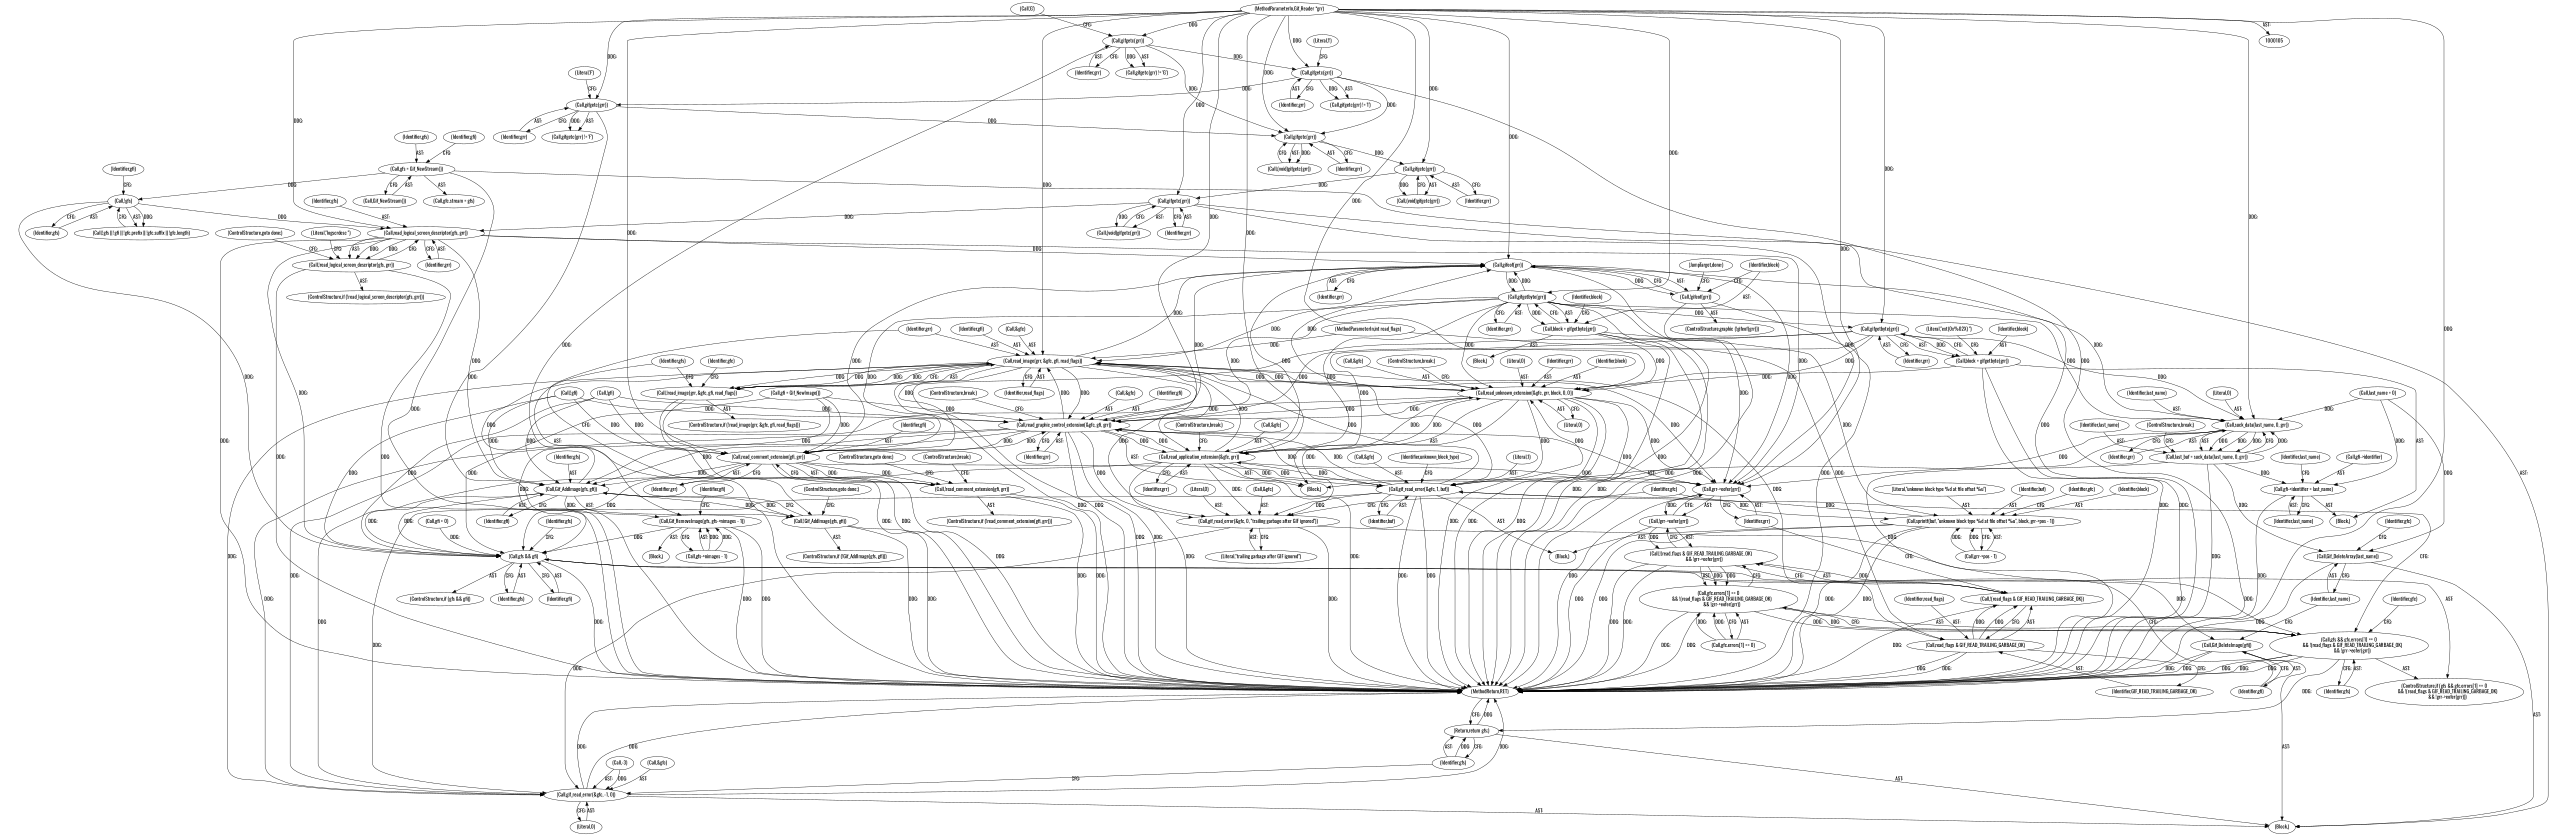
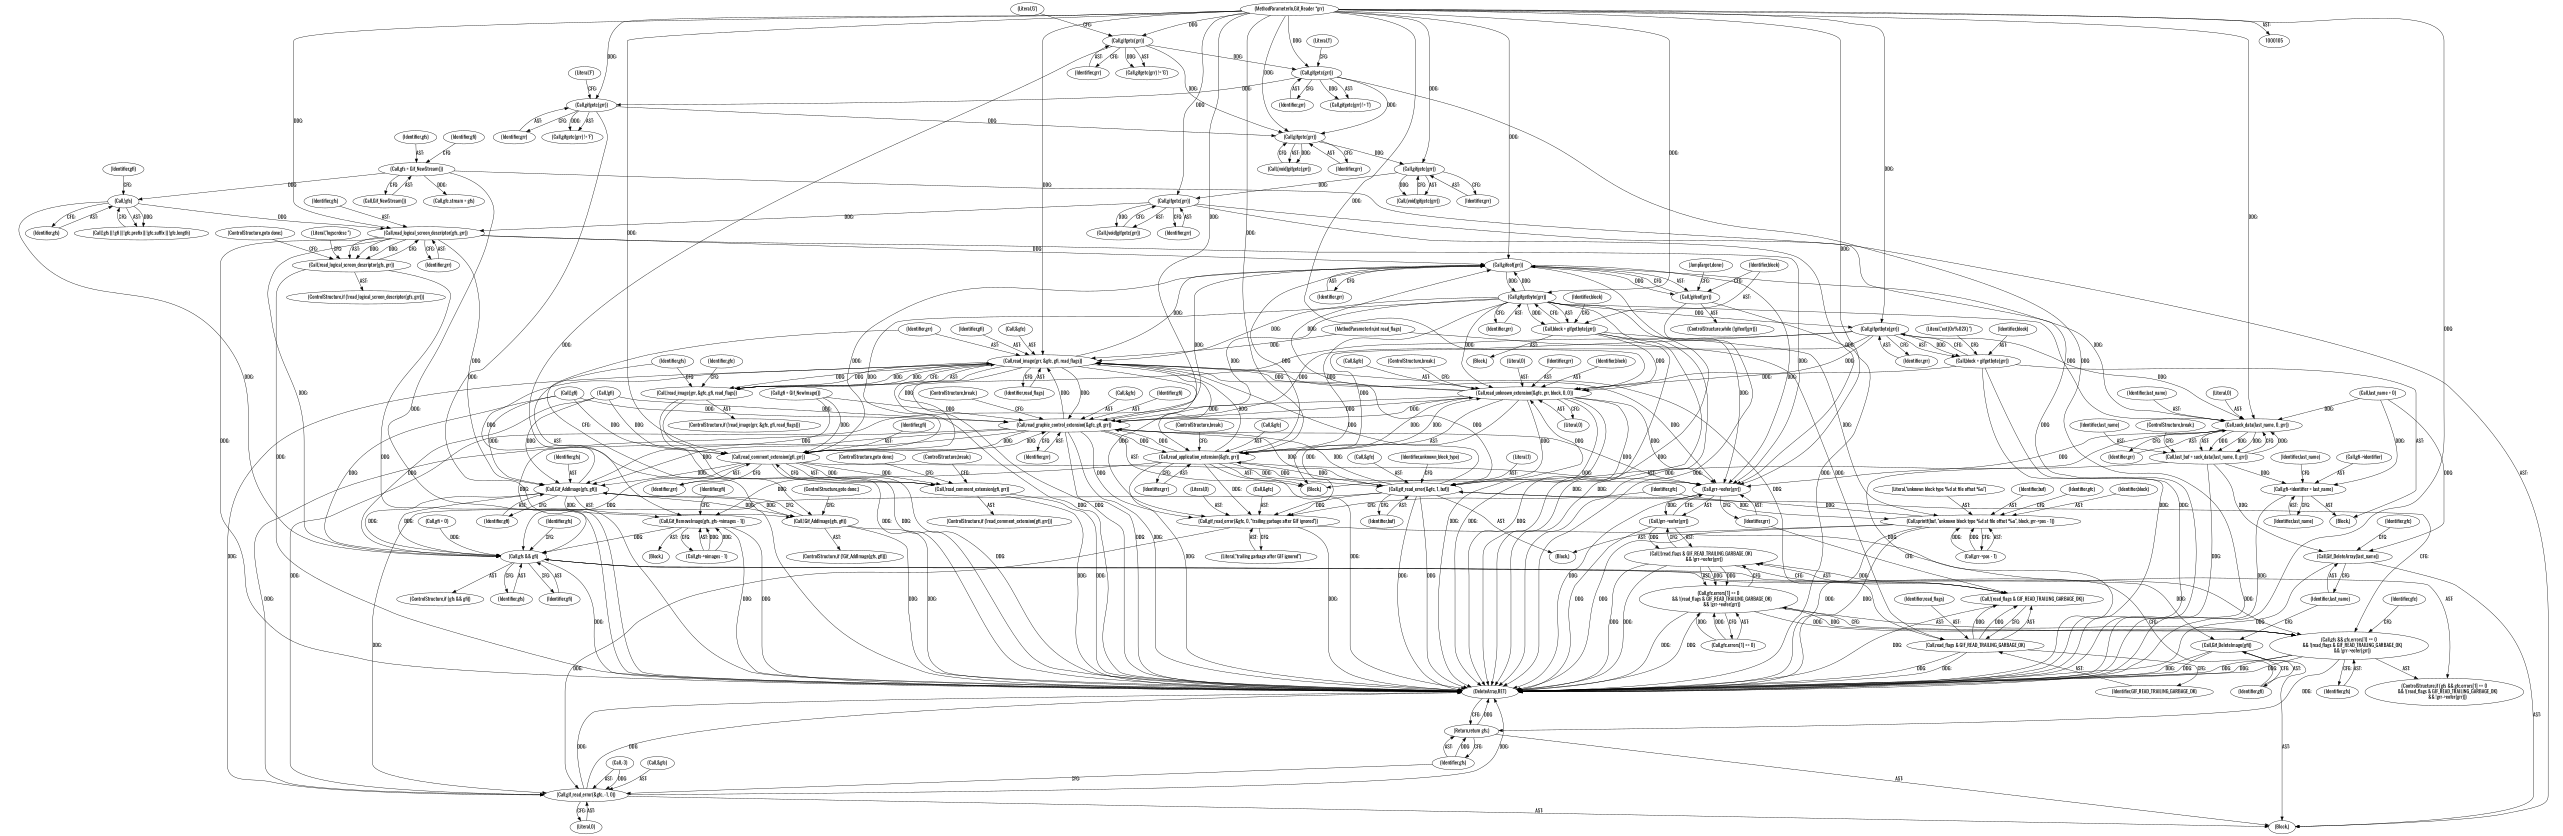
(1027, 9) -> (1027, 9)
(443, 185) -> (443, 185)
(1722, 329) -> (1722, 329)
(1249, 379) -> none
(566, 429) -> none
(510, 484) -> (936, 476)
(1490, 692) -> (1490, 692)
